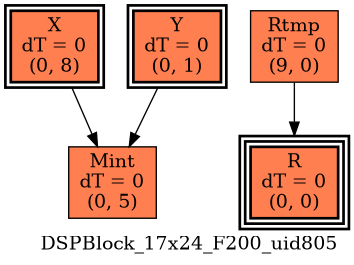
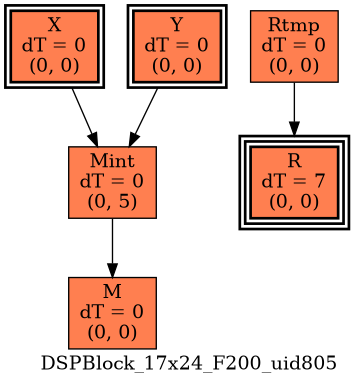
(55, 46) -> (55, 46)
(177, 46) -> (177, 46)
(294, 46) -> (294, 46)
(294, 183) -> (294, 183)
none -> (112, 313)
